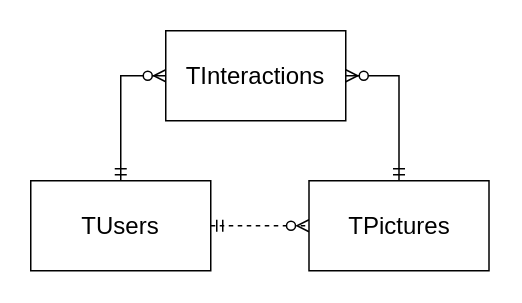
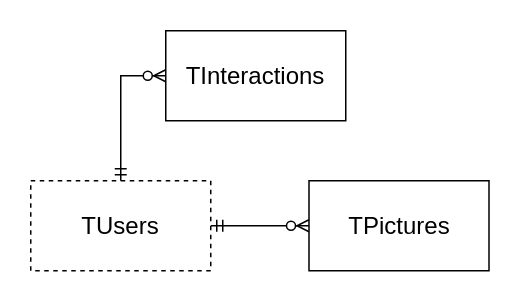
(399, 102) -> none
(121, 226) -> (121, 226)
(247, 226) -> (247, 226)
